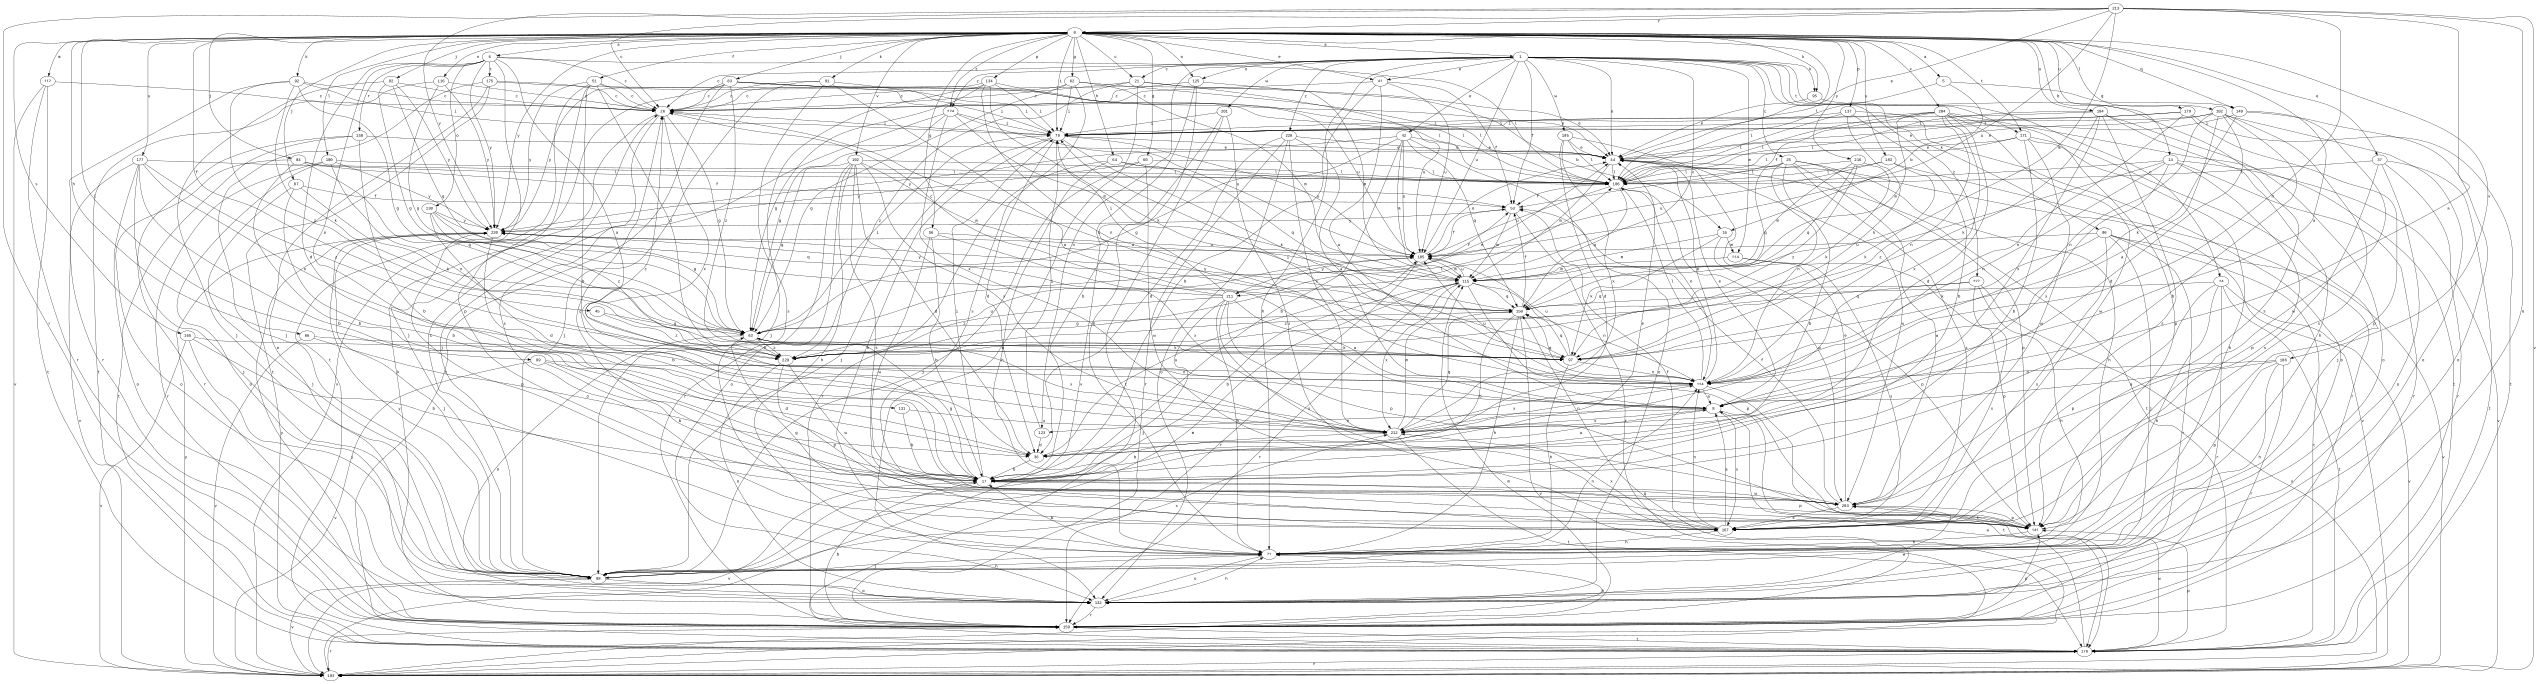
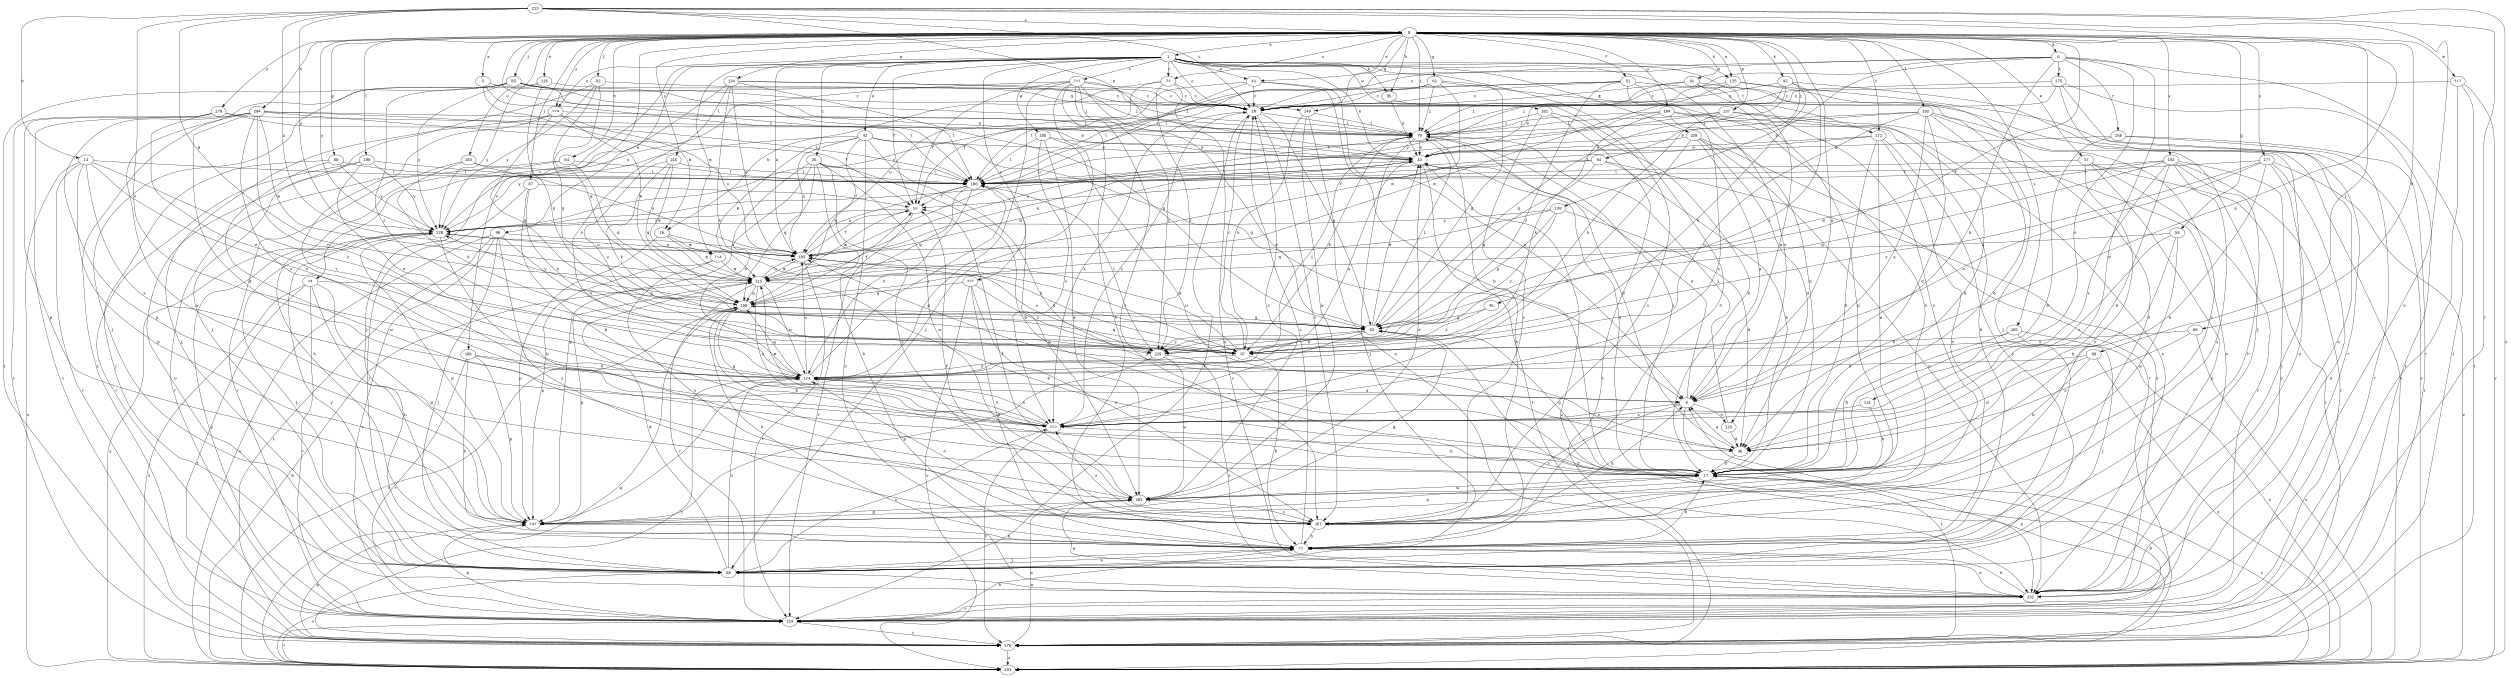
(1658, 34) -> (194, 15)
(1329, 266) -> (631, 245)
(2051, 411) -> none
